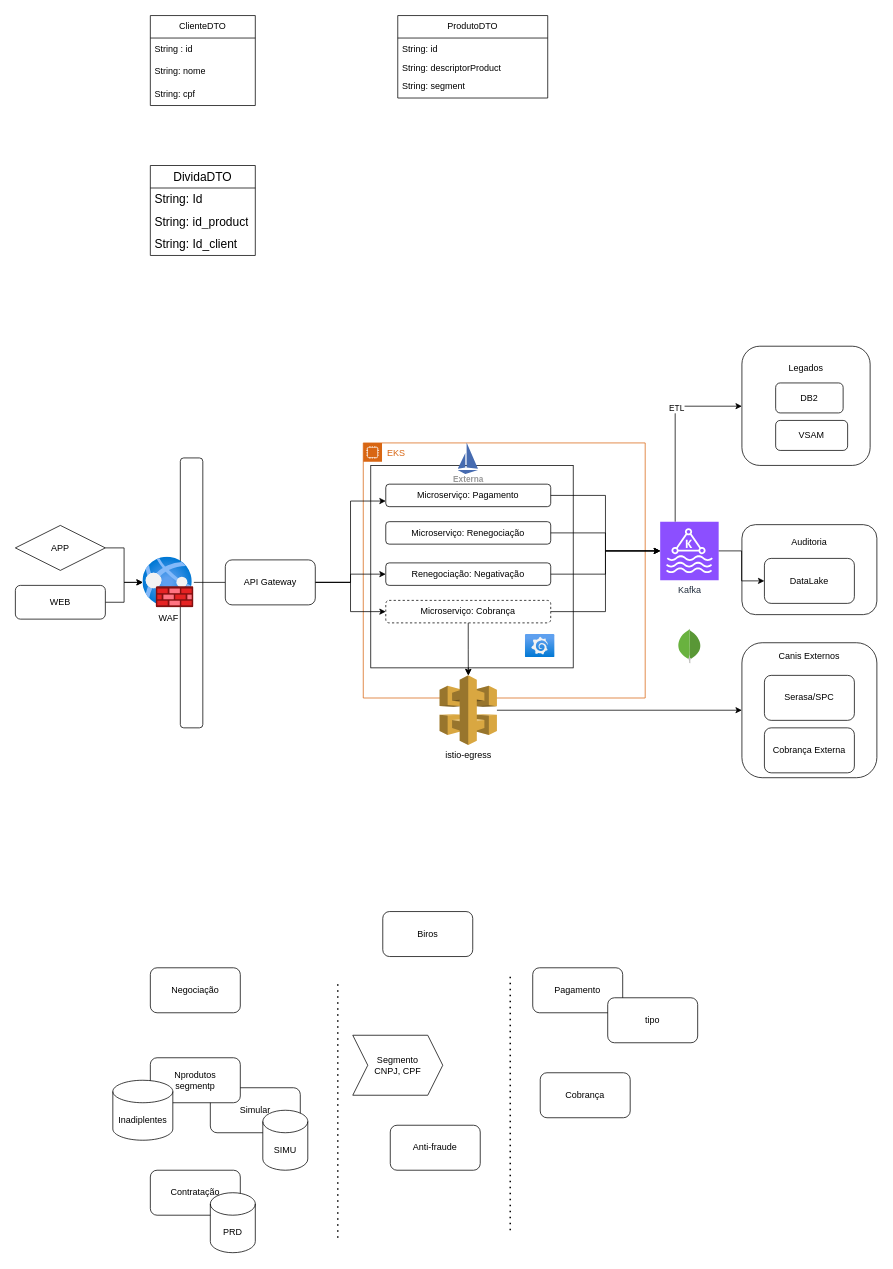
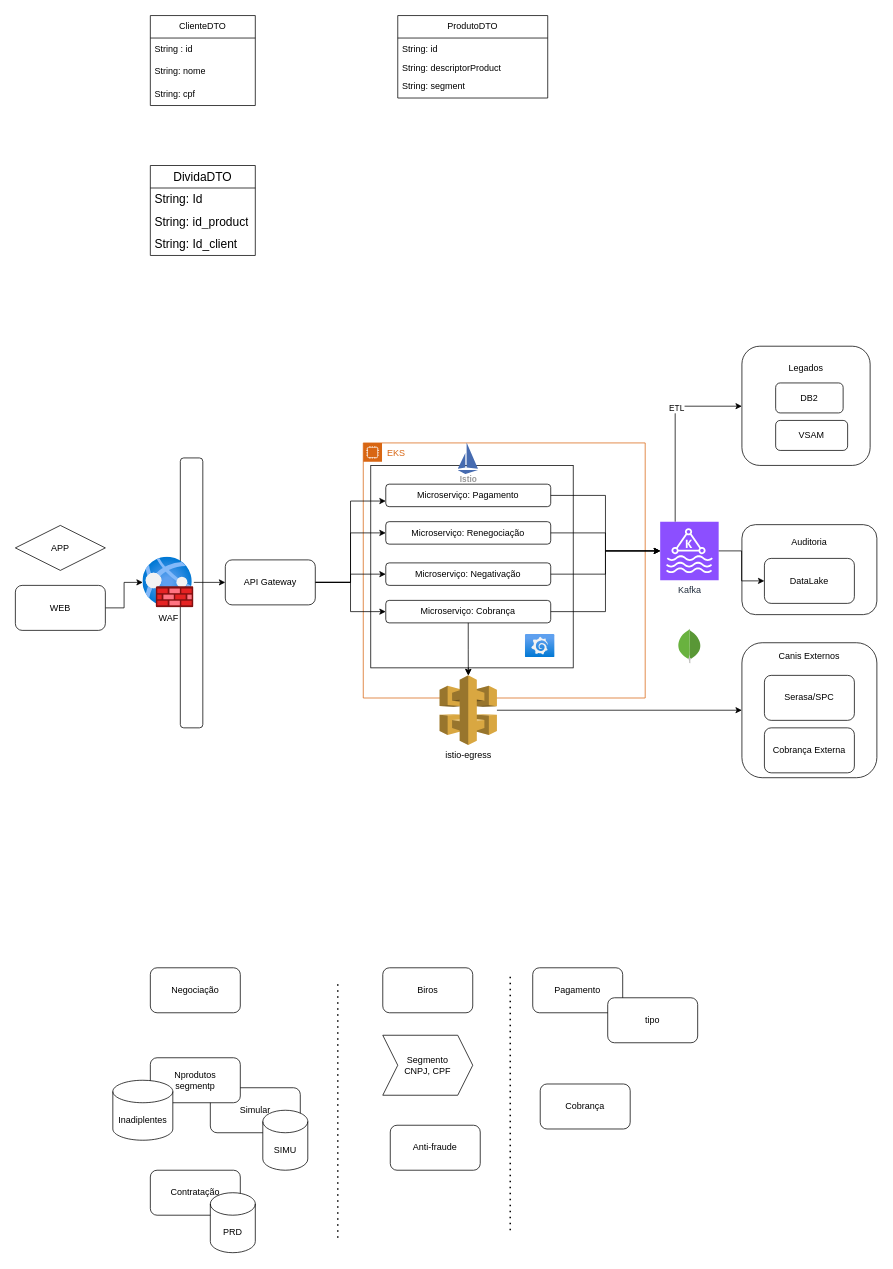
(469, 480) -> (469, 480)
none -> (379, 533)
(124, 555) -> none
(468, 574) -> (468, 574)
(220, 582) -> (219, 582)
(60, 602) -> (60, 608)
(468, 612) -> (468, 612)
(428, 934) -> (428, 990)
(398, 1065) -> (428, 1065)
(585, 1095) -> (585, 1107)
